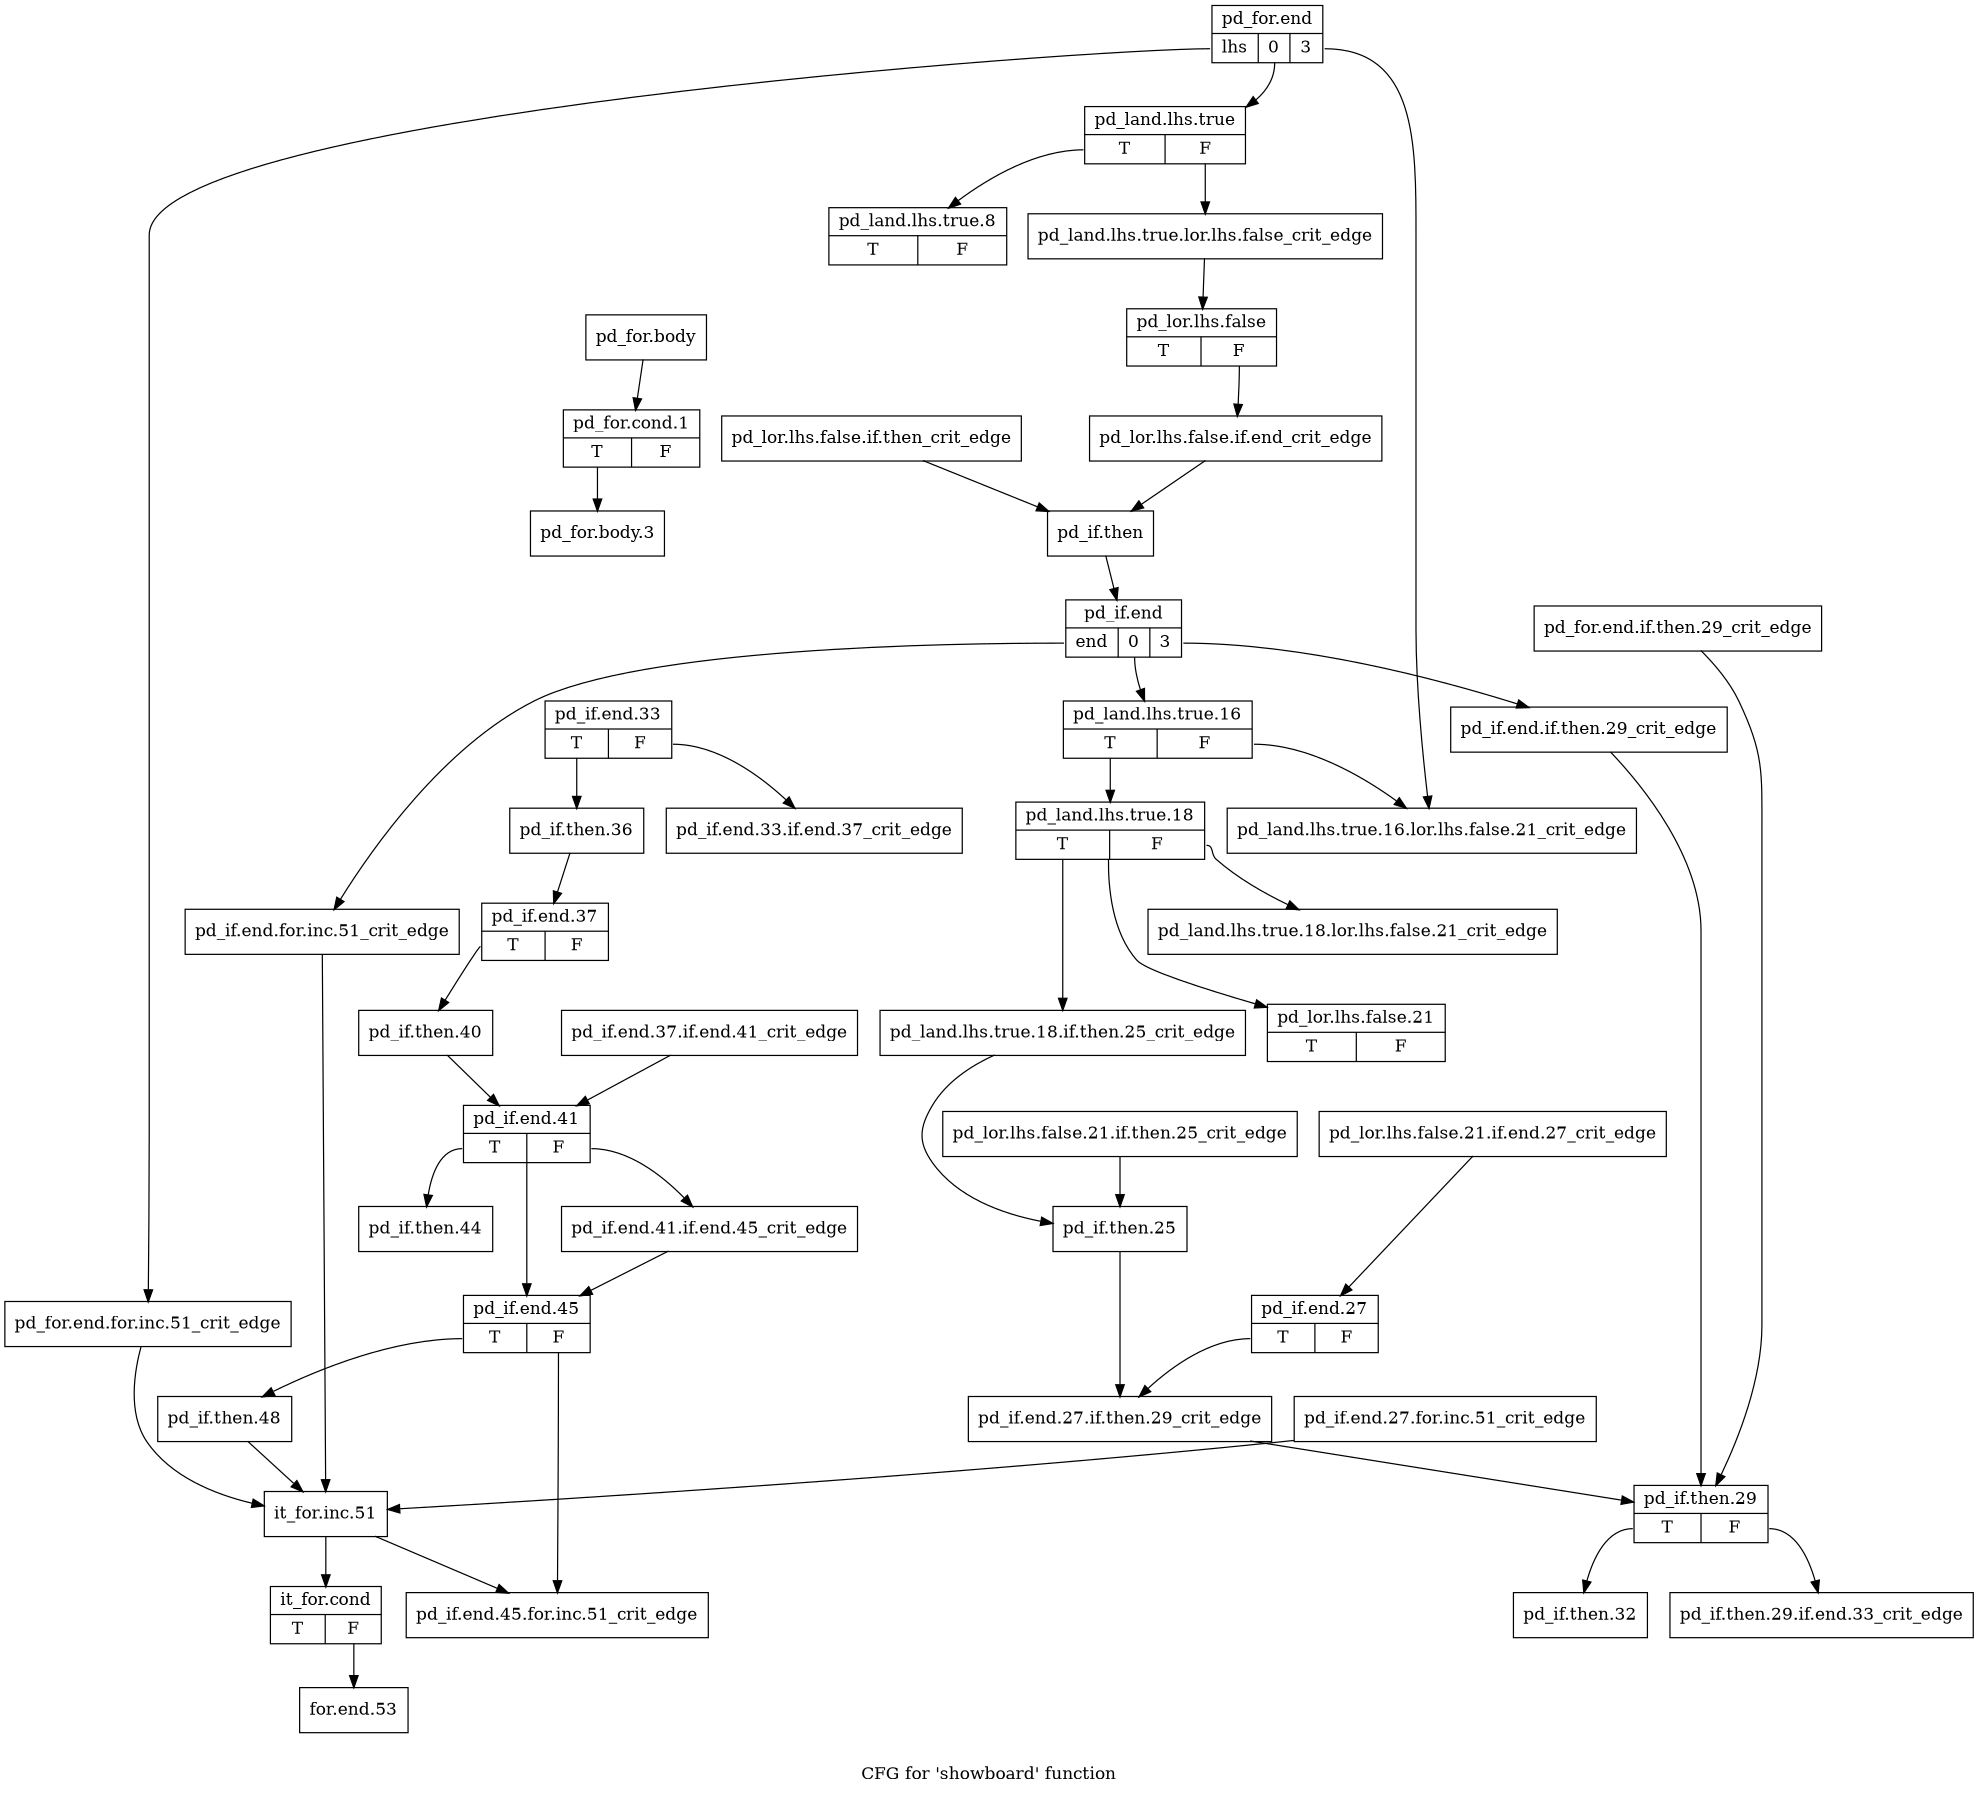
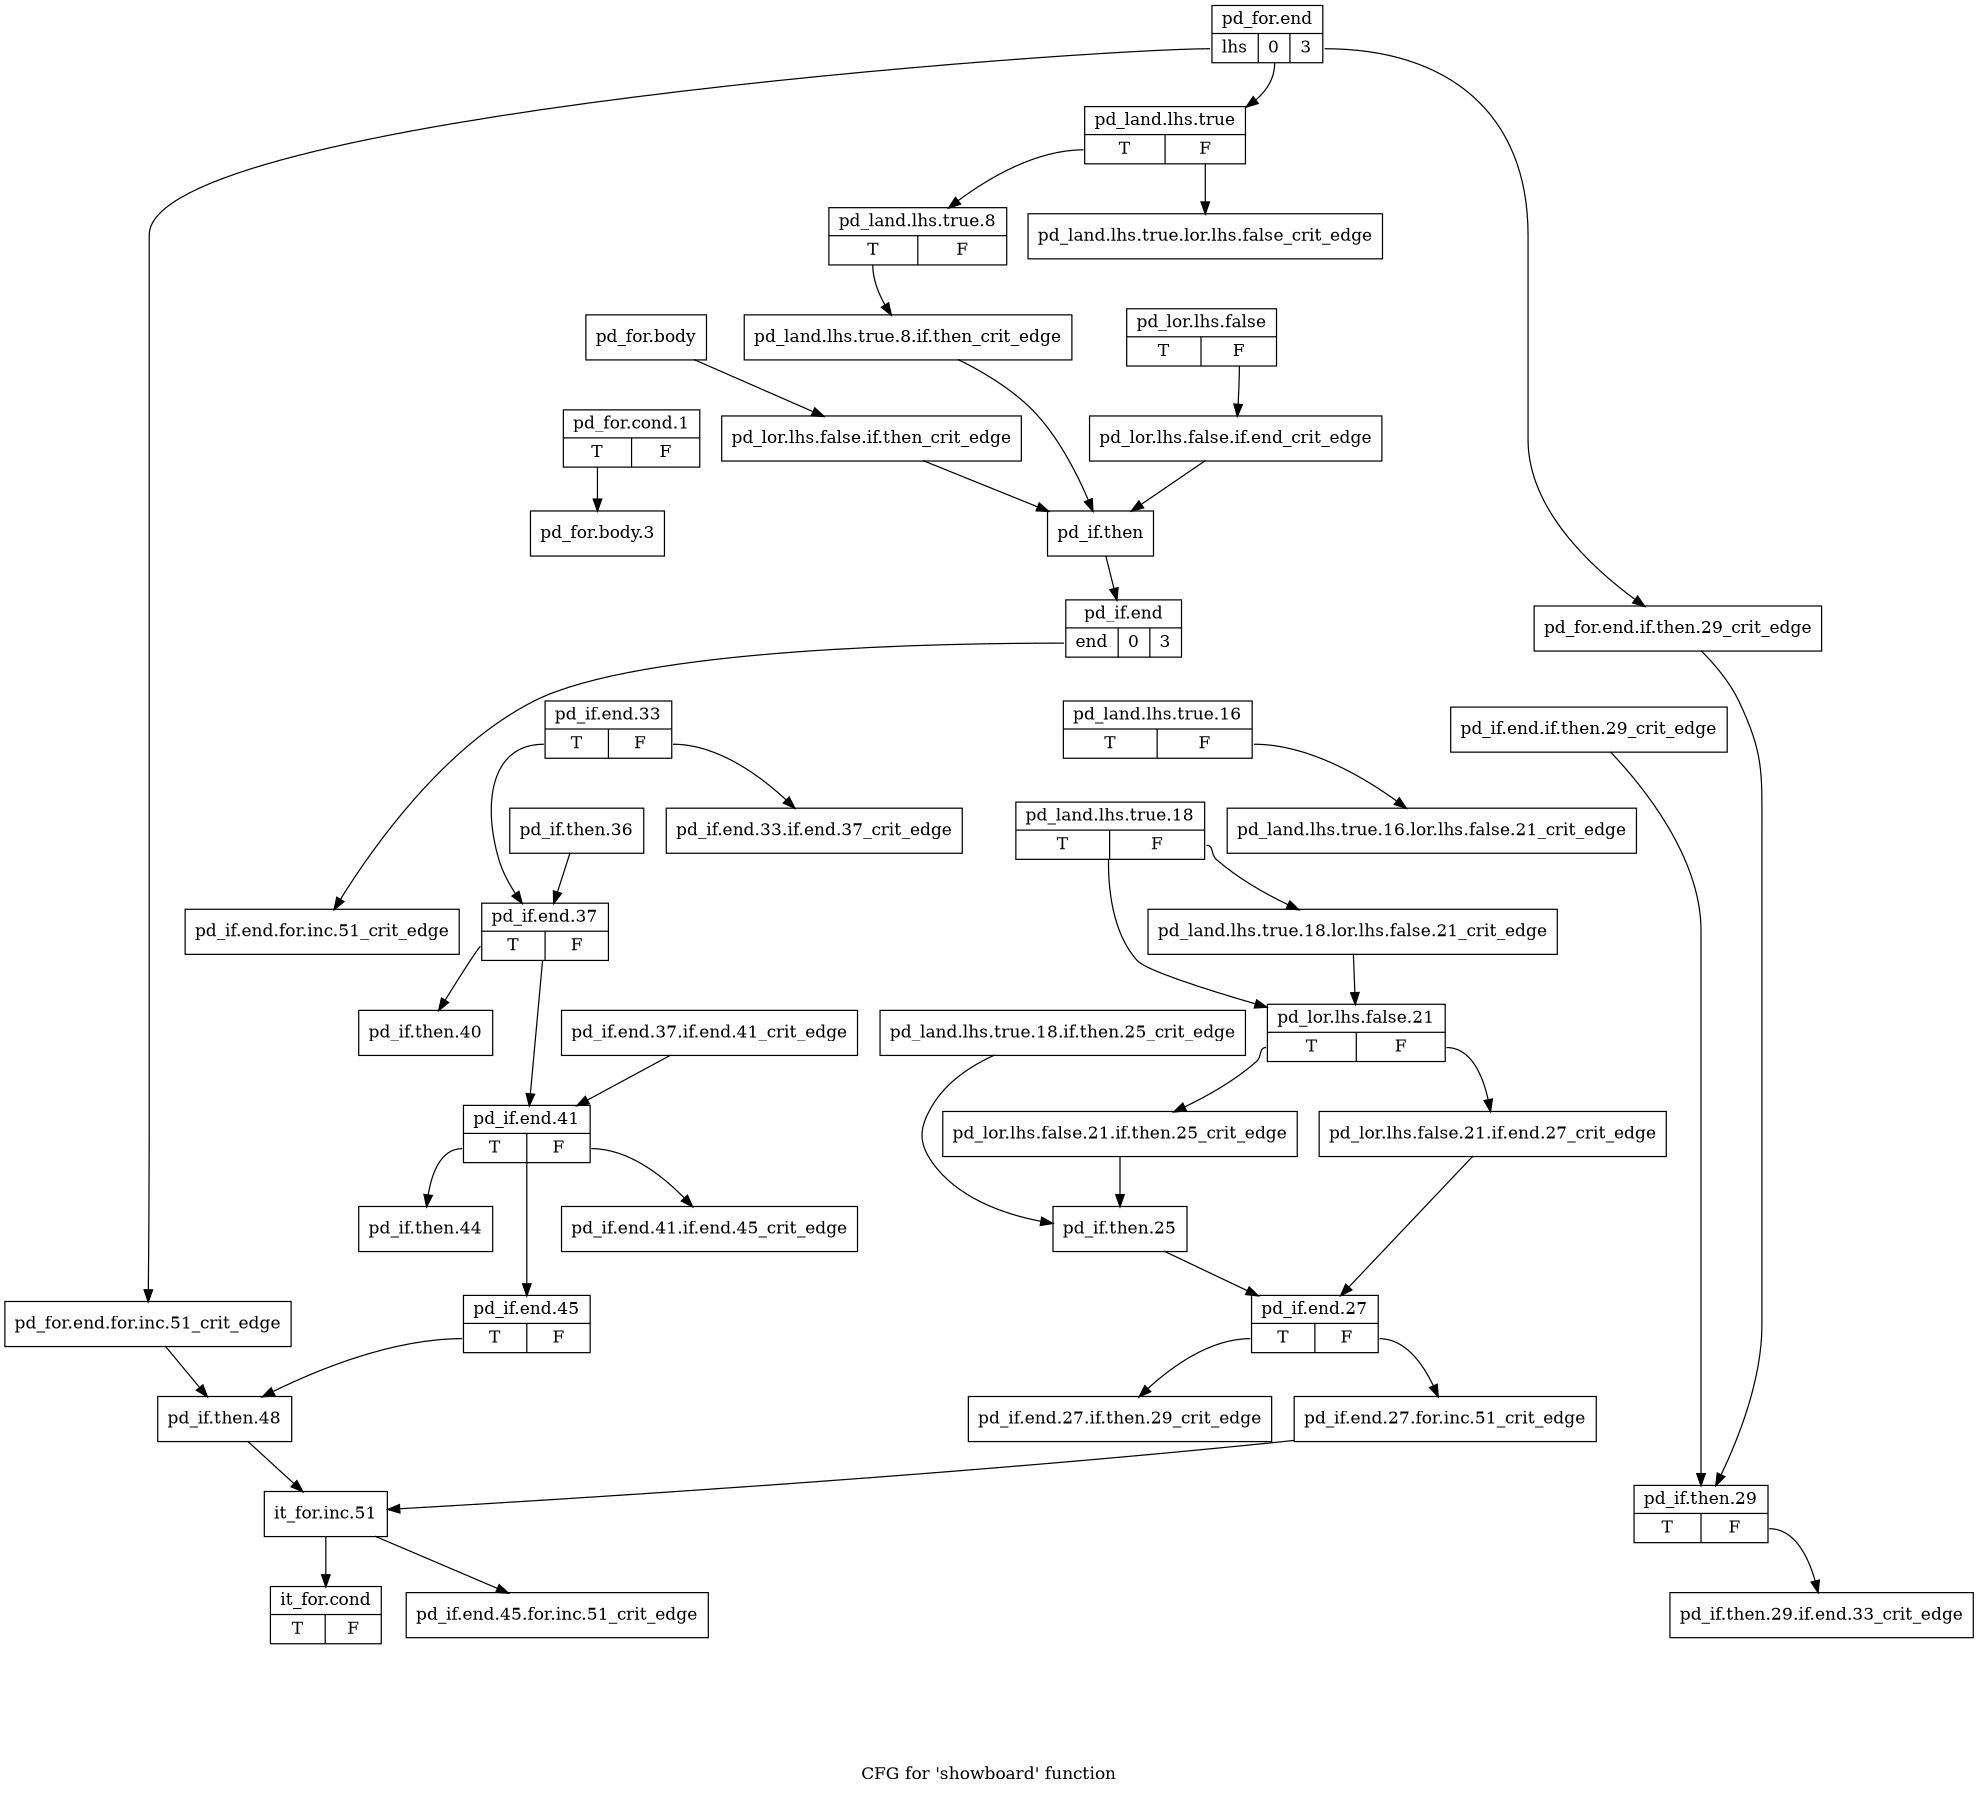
(1204, 278) -> none
none -> (908, 337)
(640, 379) -> (753, 385)
(1416, 398) -> (1528, 280)
(1352, 662) -> none
(1136, 674) -> none
(1110, 774) -> none
(577, 777) -> (492, 806)
(1063, 929) -> none
none -> (1354, 973)
none -> (1475, 1066)
(469, 1076) -> (537, 1027)
none -> (1230, 1082)
(324, 1217) -> none
(630, 1271) -> none
(1120, 1318) -> (1205, 1271)
none -> (1412, 1354)
(155, 1452) -> (183, 1367)
(558, 1467) -> none
(1436, 1471) -> none
(1580, 1615) -> none
(354, 1710) -> none
